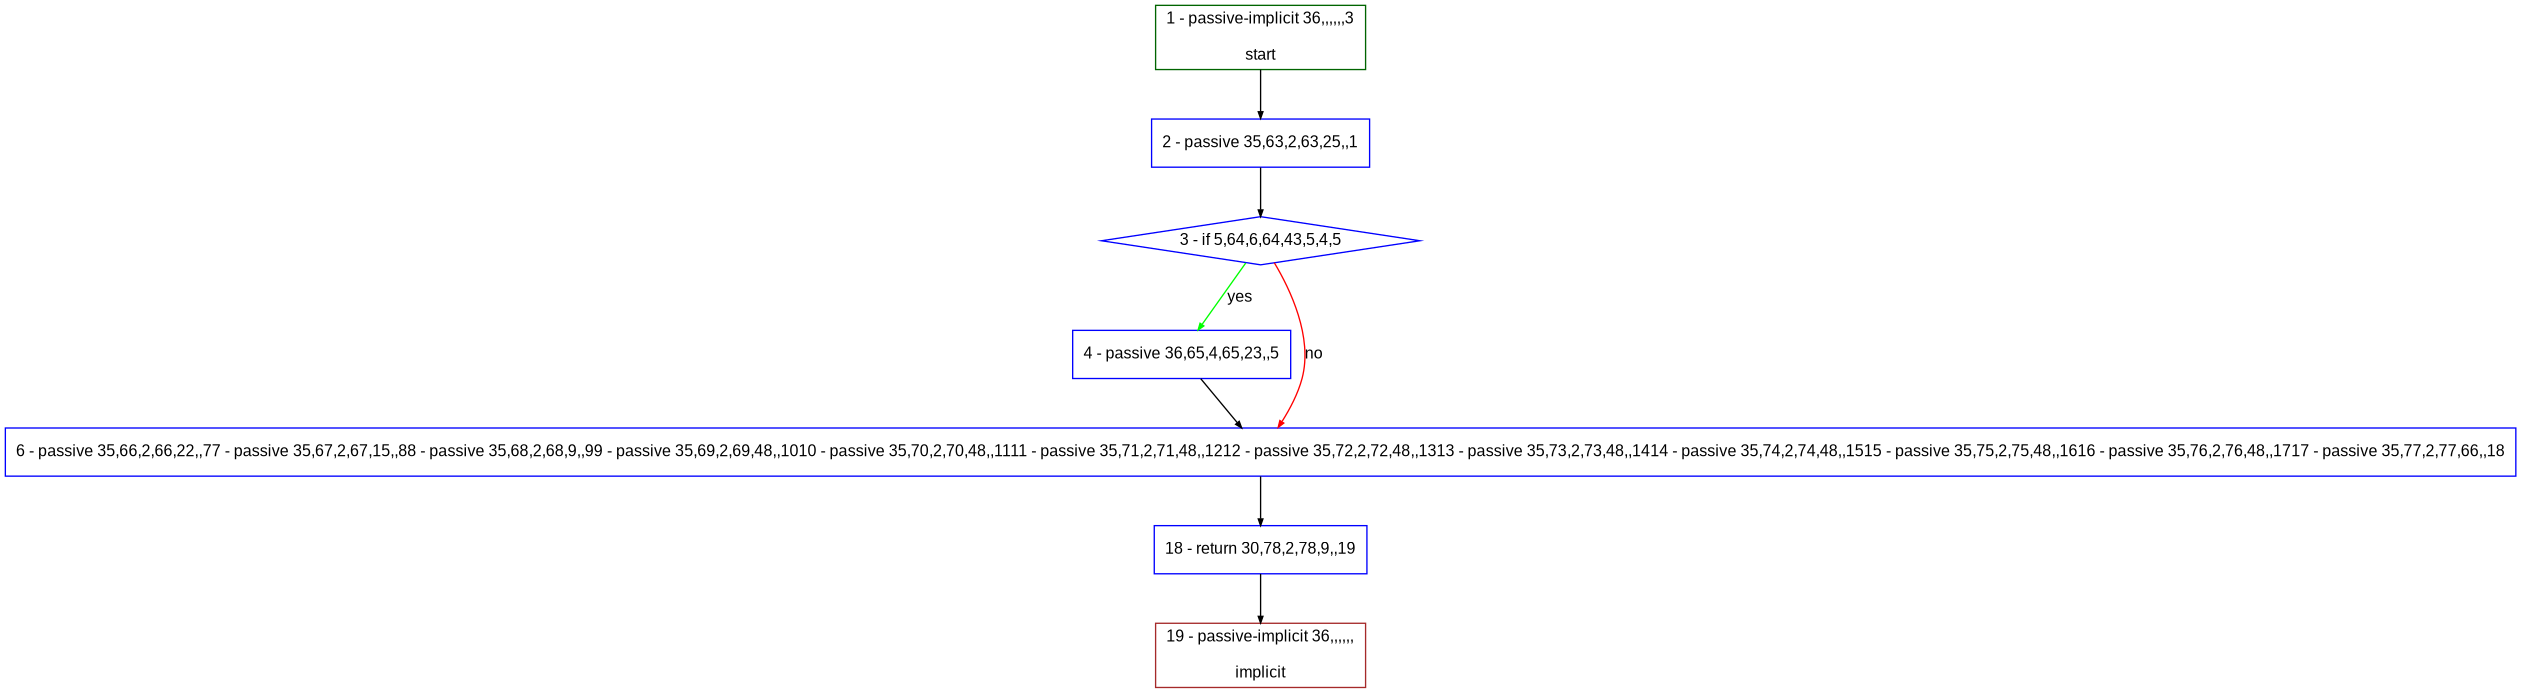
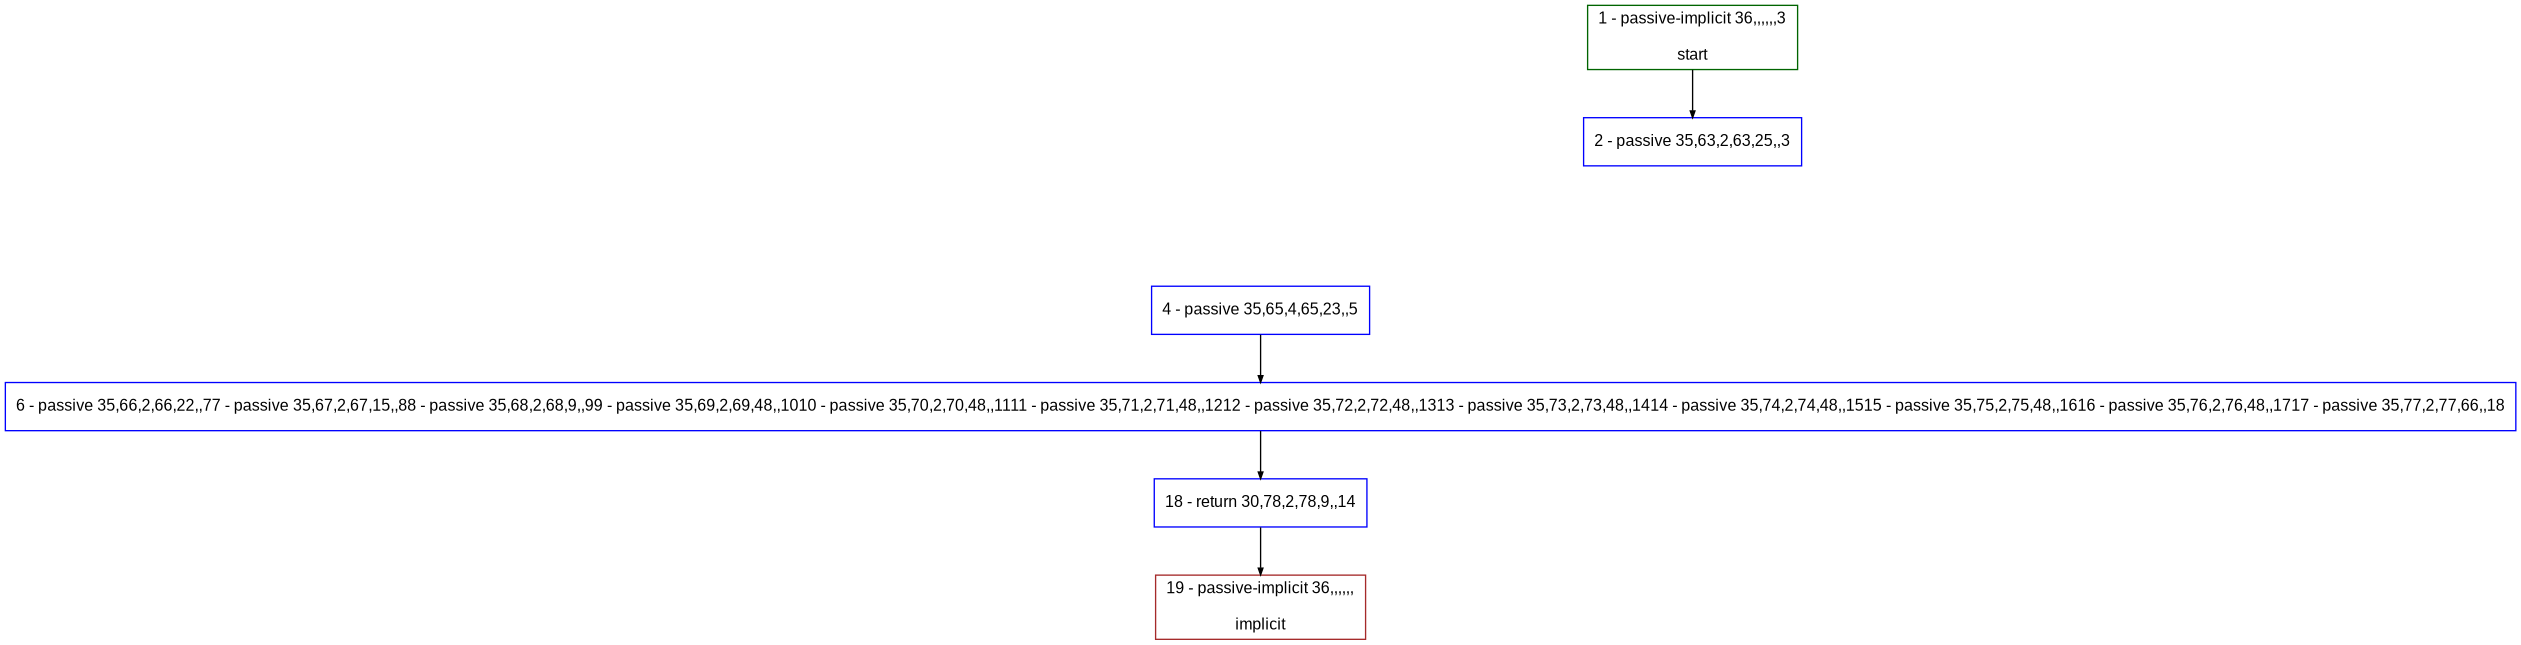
(1261, 143) -> (1693, 142)
(1261, 241) -> none
(1182, 354) -> (1261, 310)
(1261, 550) -> (1261, 503)
